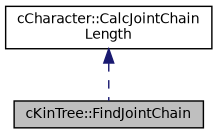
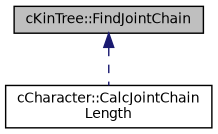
(109, 82) -> (109, 67)
